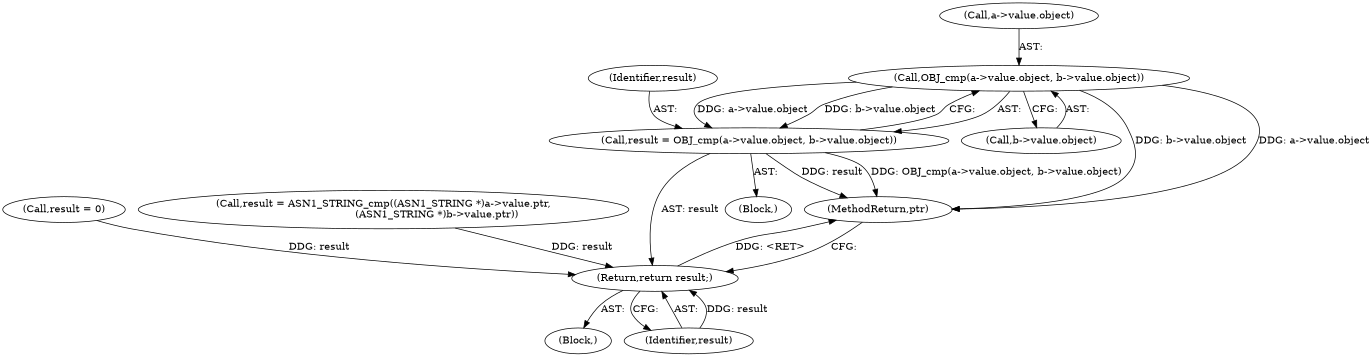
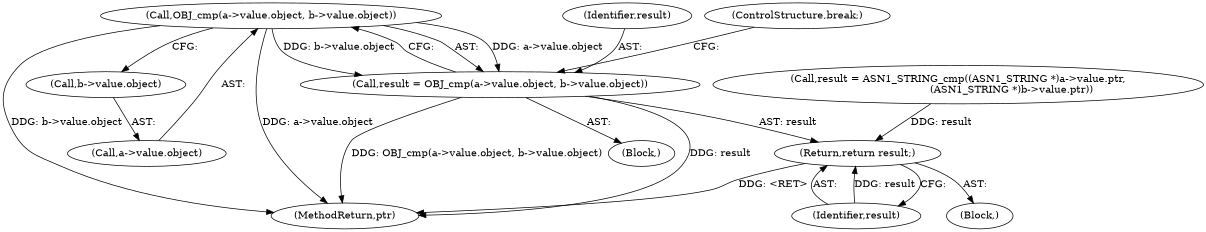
none -> (797, 16)
(1066, 112) -> (124, 116)
(64, 210) -> none
(801, 255) -> none
